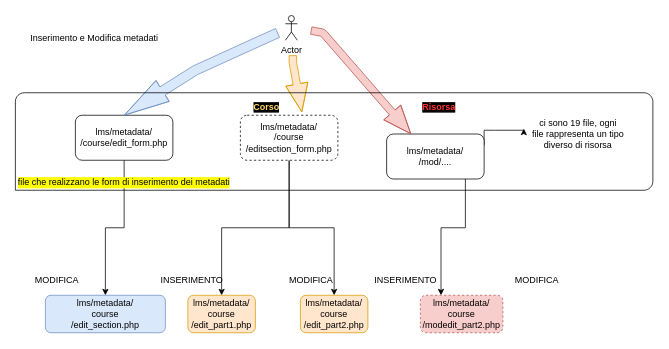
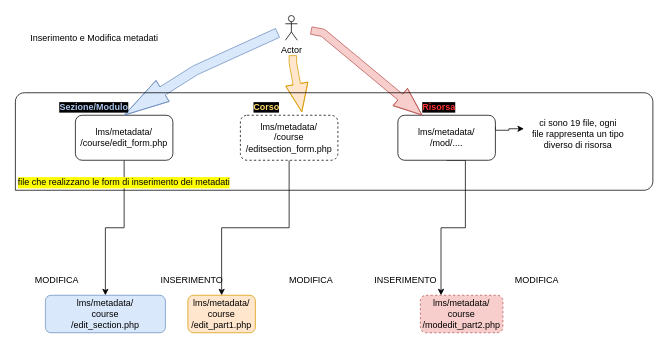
none -> (94, 108)
(435, 156) -> (447, 138)
(312, 228) -> none
(334, 314) -> none
